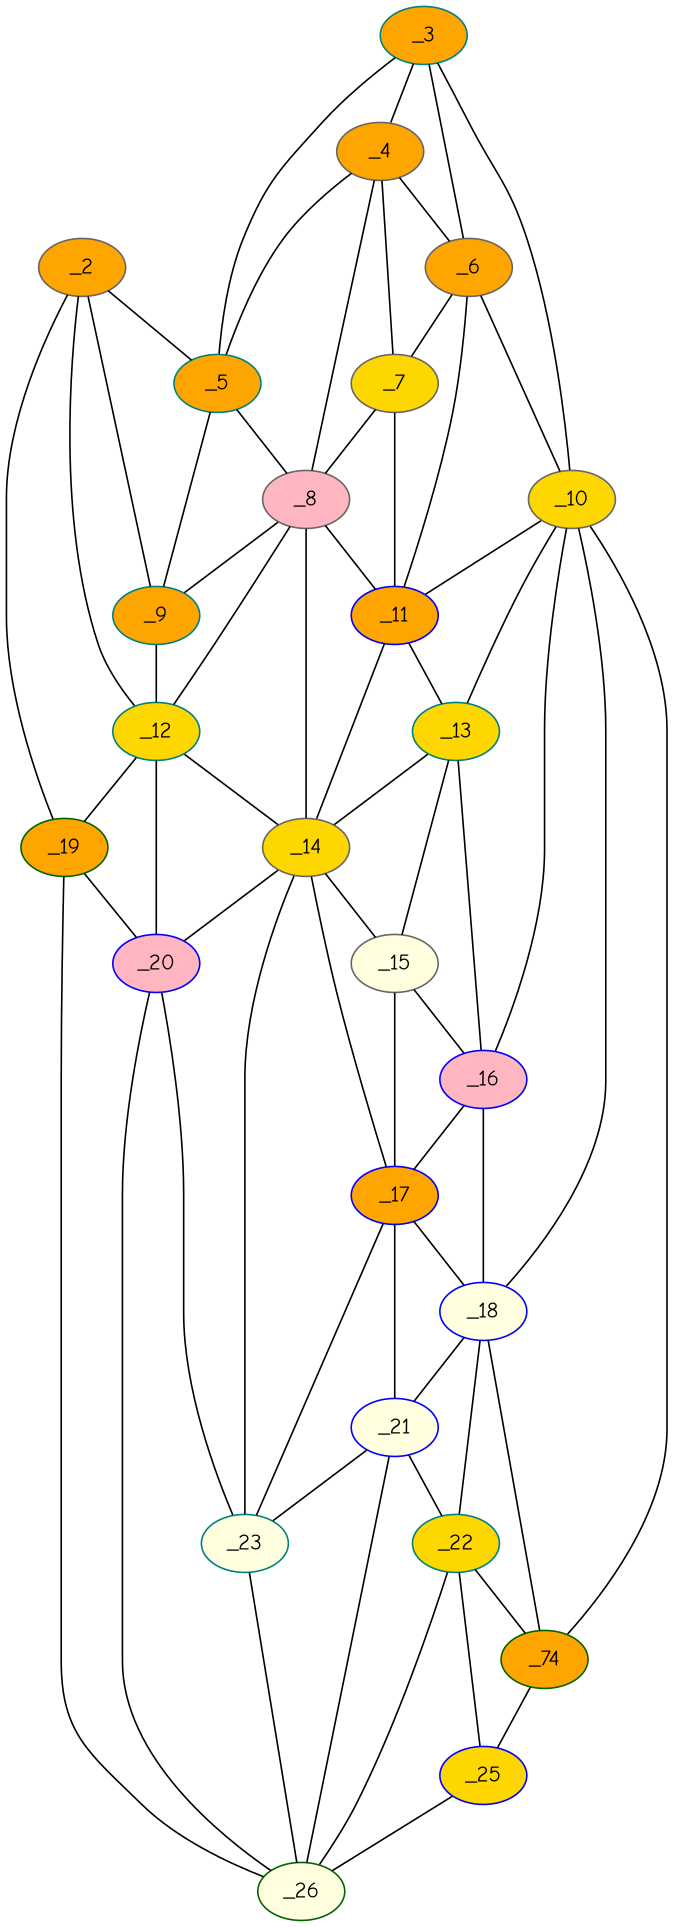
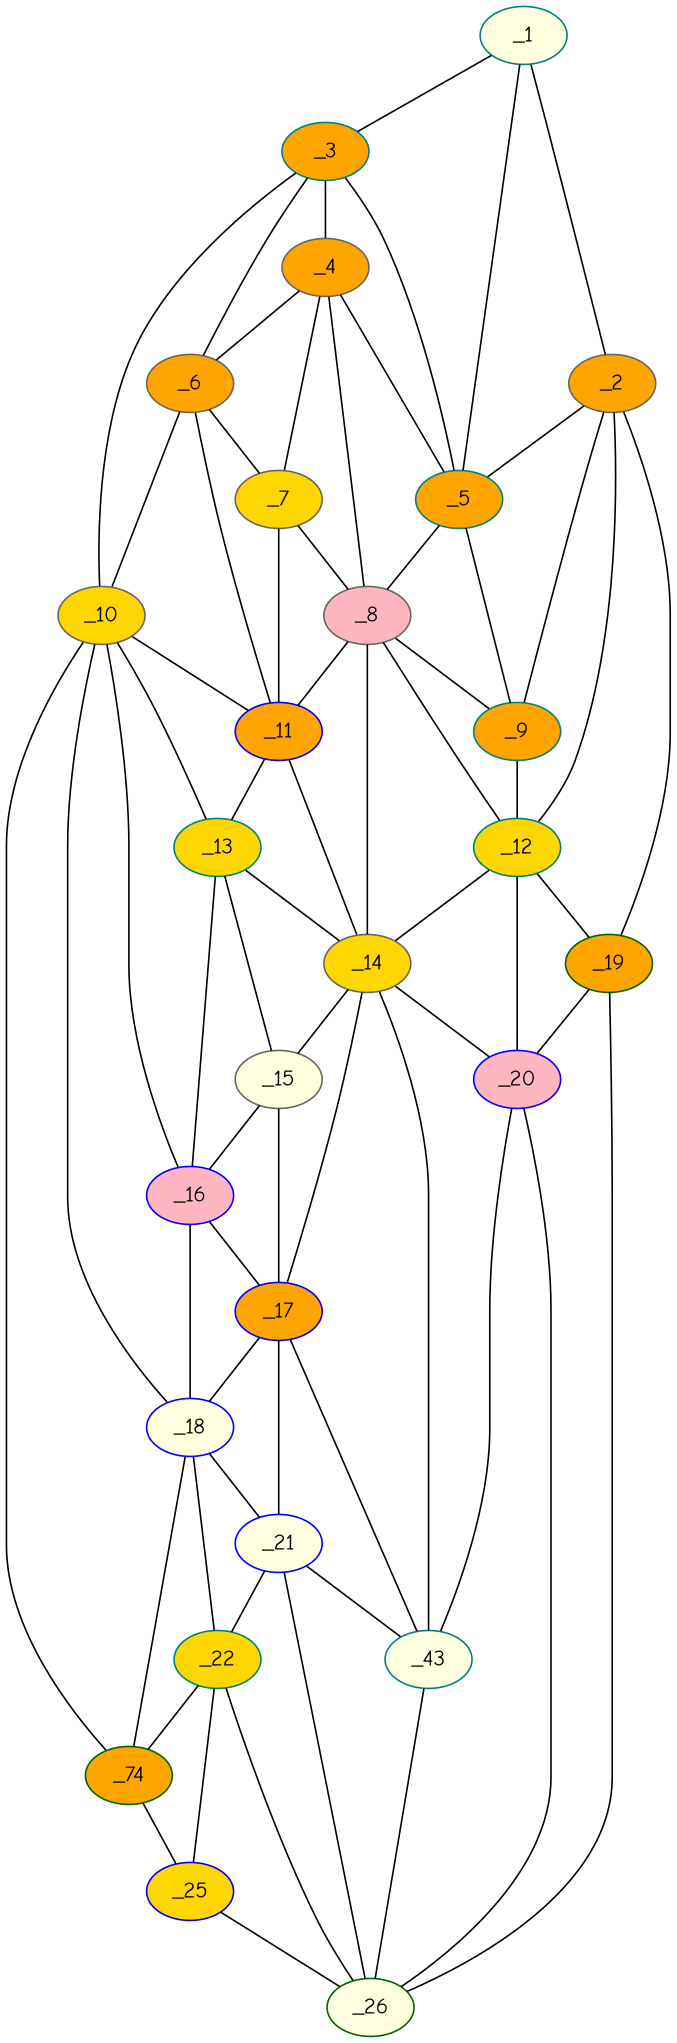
none -> (524, 35)
(245, 1543) -> (429, 1659)
